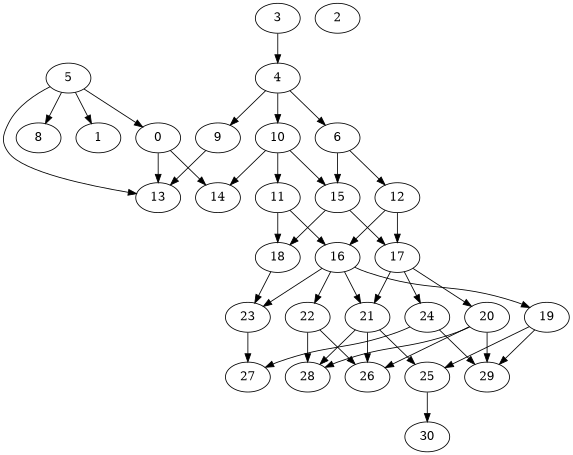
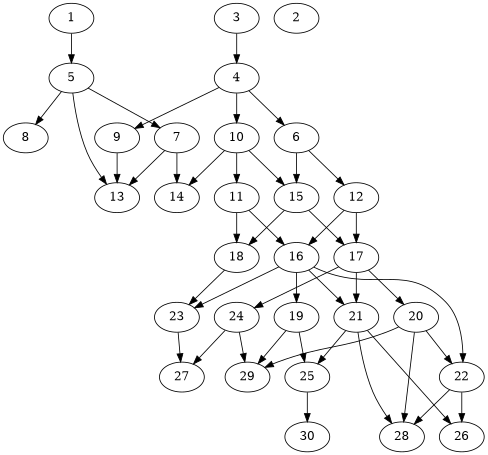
(82, 104) -> (71, 44)
(158, 138) -> (177, 138)
(429, 346) -> (436, 344)
